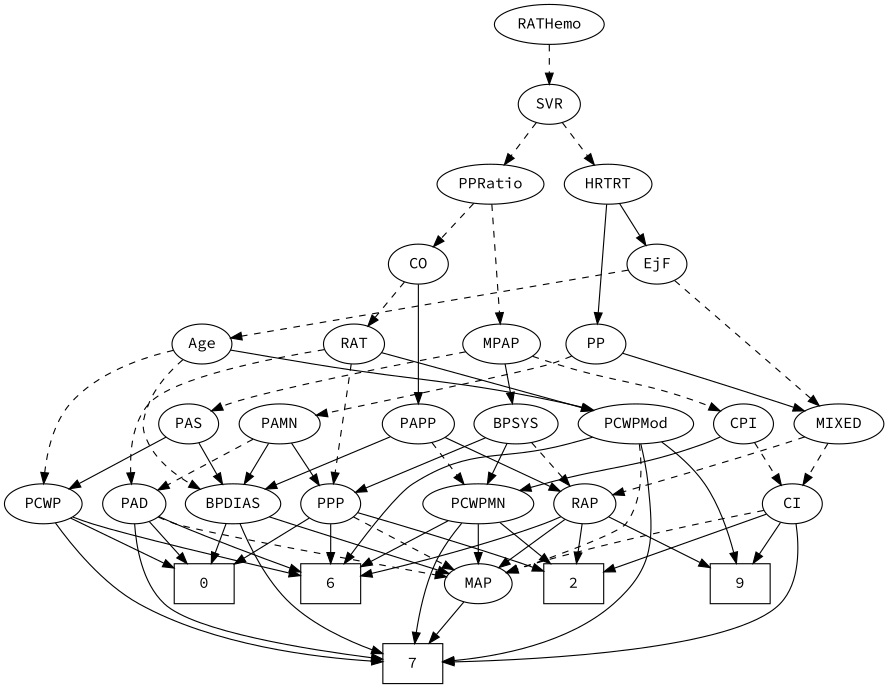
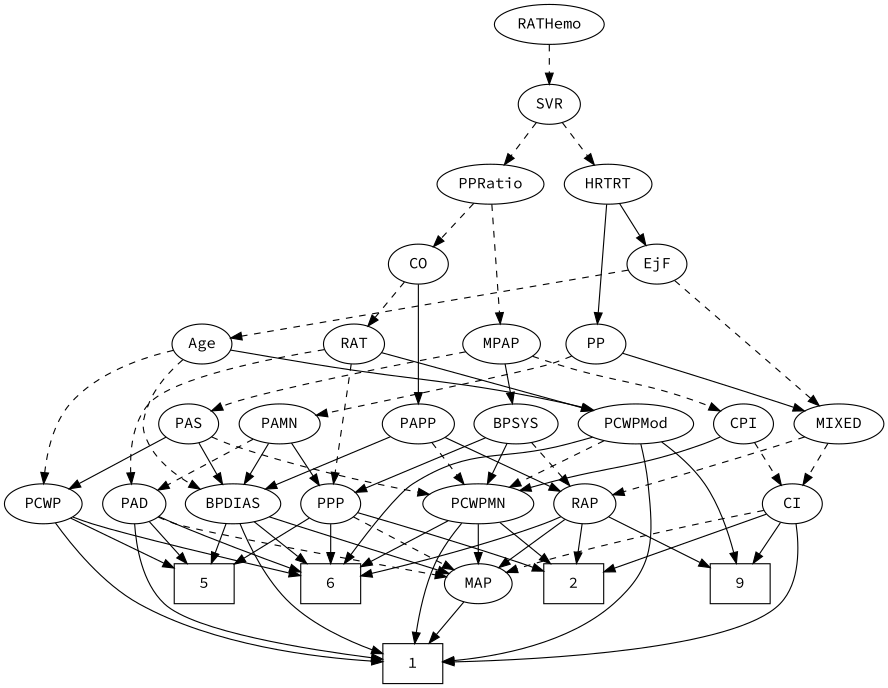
none -> (293, 464)
(611, 533) -> (562, 462)
none -> (269, 534)
(204, 584) -> (204, 584)
(413, 664) -> (413, 664)
